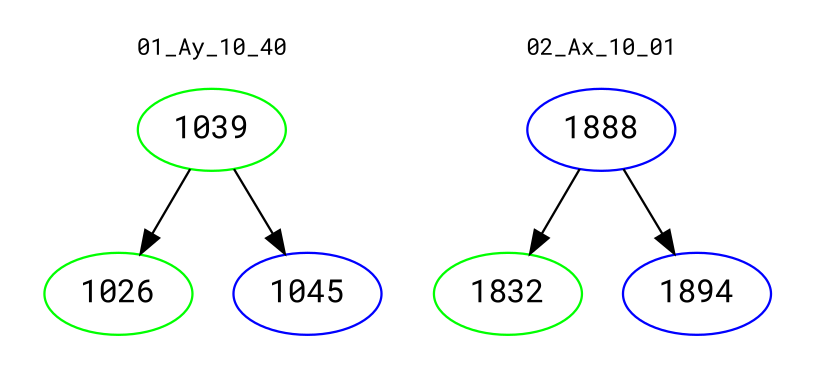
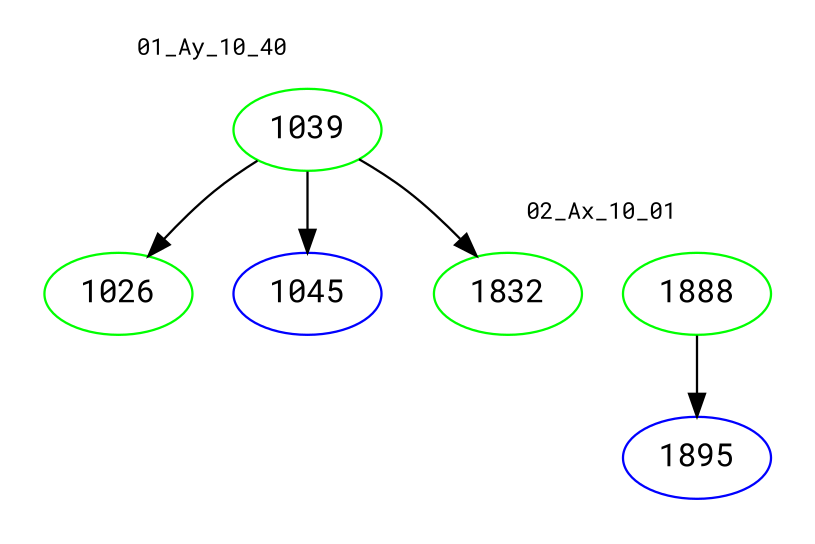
(601, 130) -> (697, 294)
(561, 201) -> (432, 212)
(697, 294) -> (697, 458)
